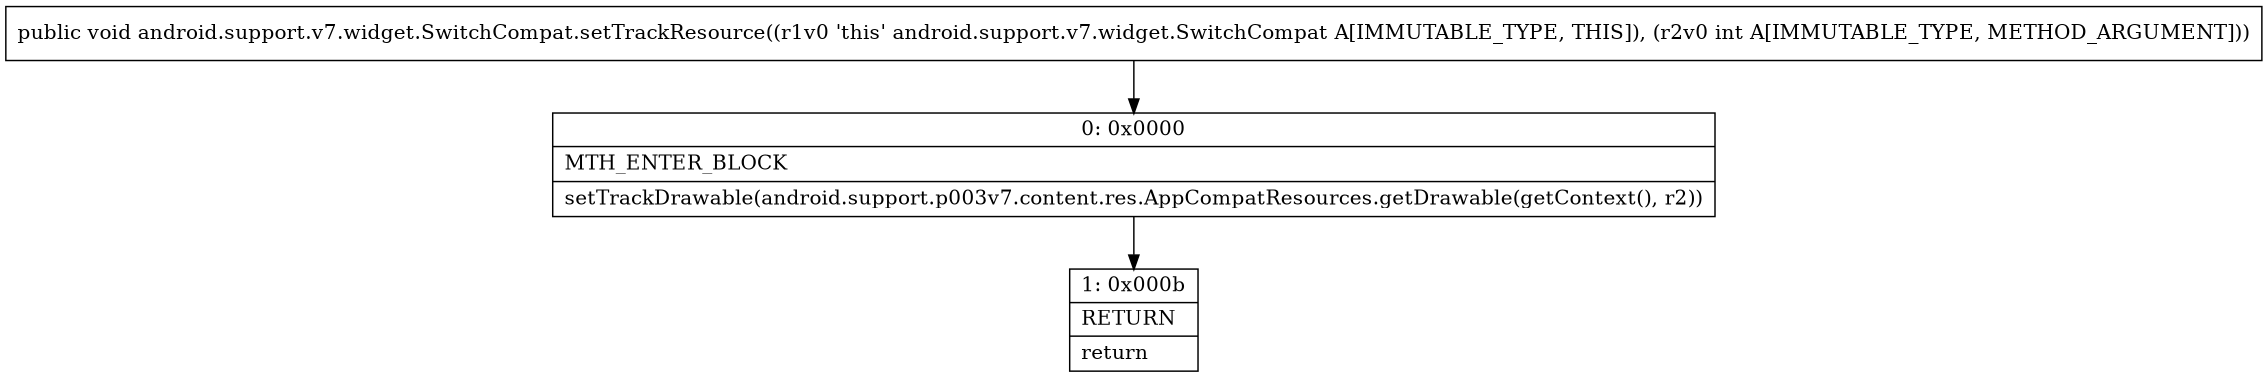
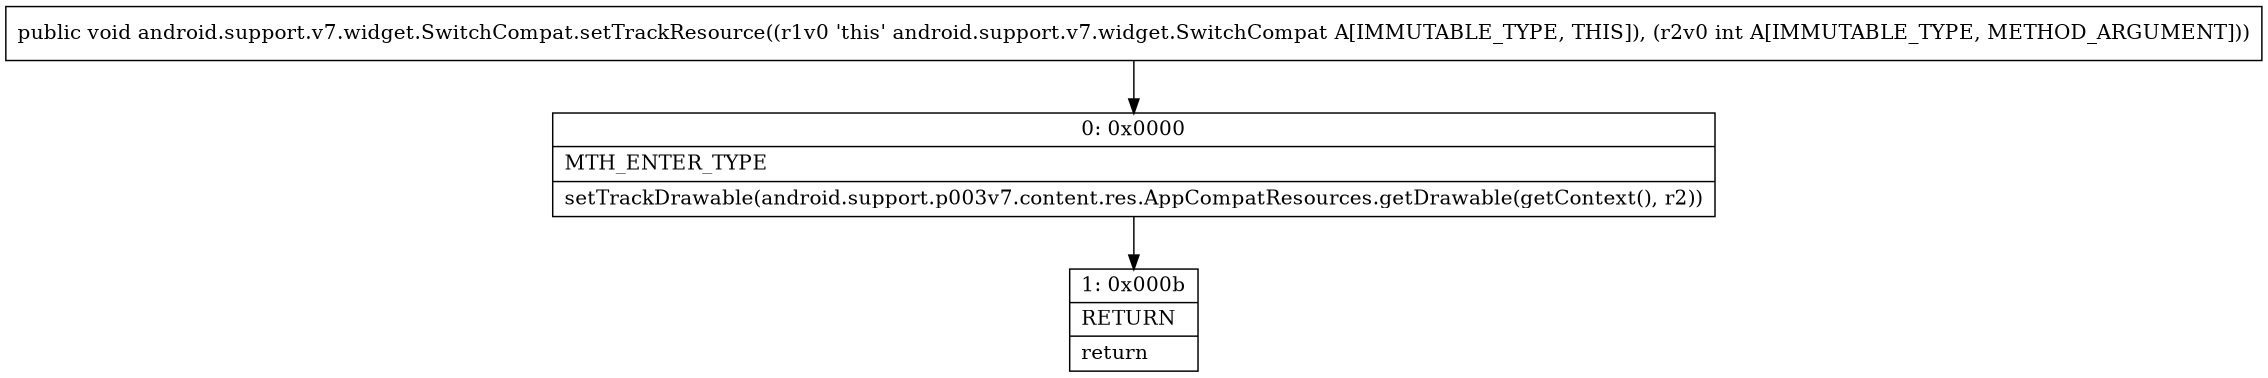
(677, 163) -> (666, 163)
